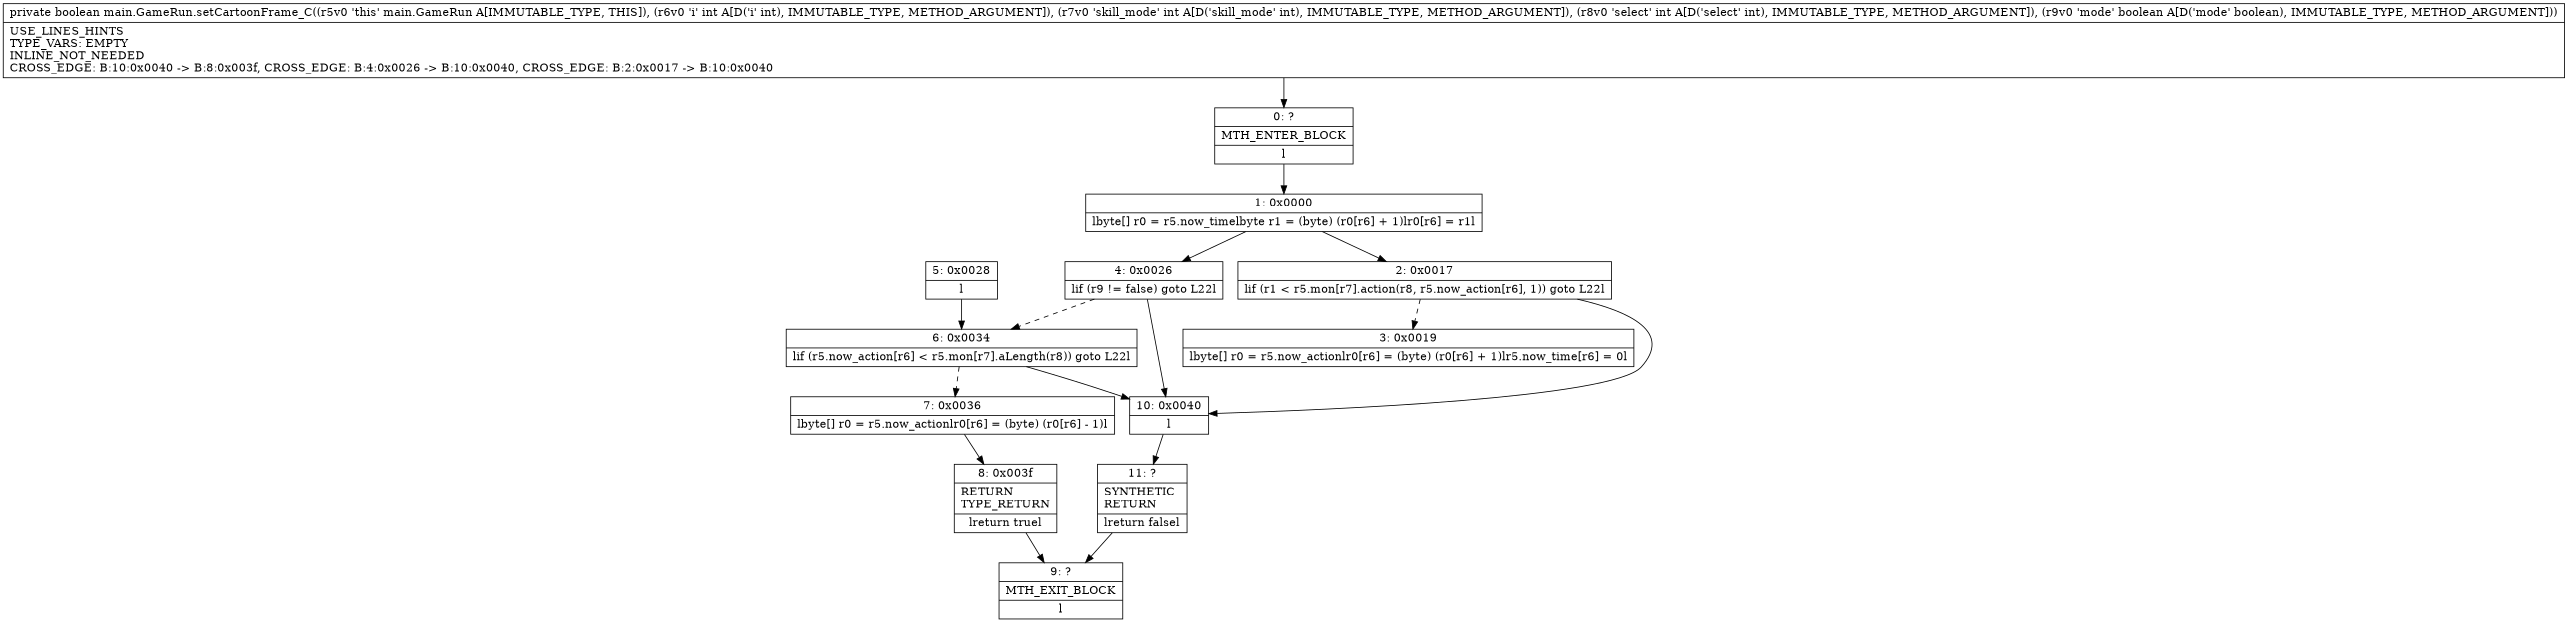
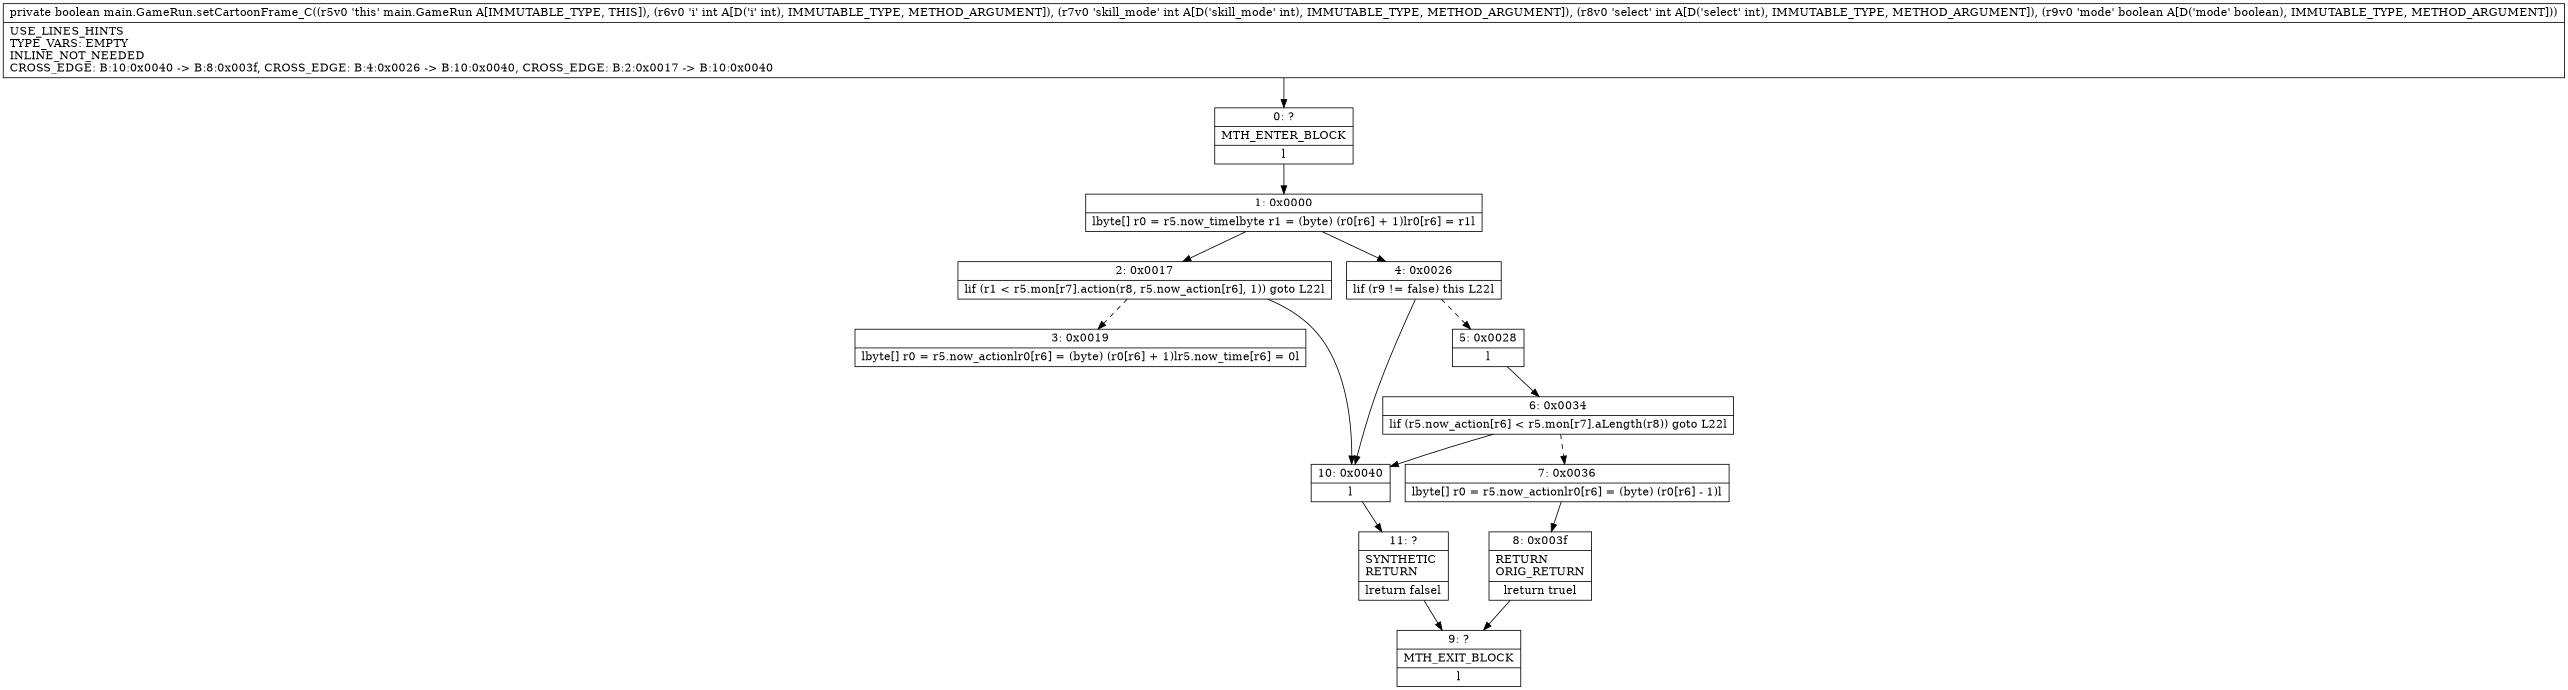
(1144, 289) -> (1424, 289)
(1057, 313) -> (1453, 311)
(1006, 504) -> (1540, 572)
